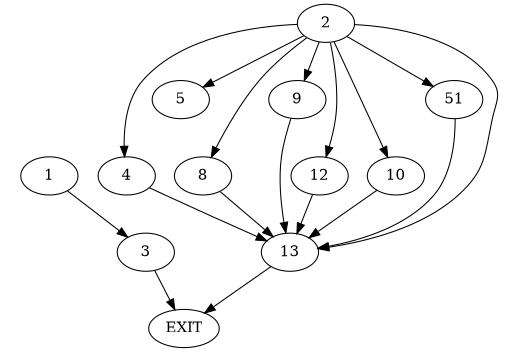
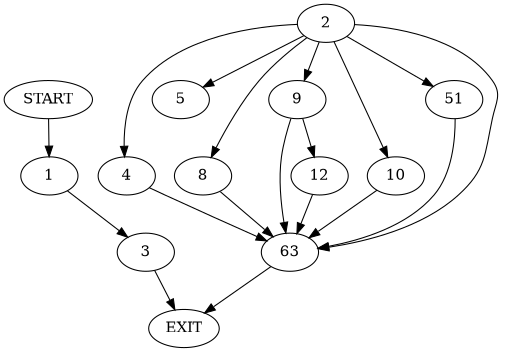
(337, 95) -> (307, 133)
none -> (48, 100)
(290, 252) -> (290, 252)
